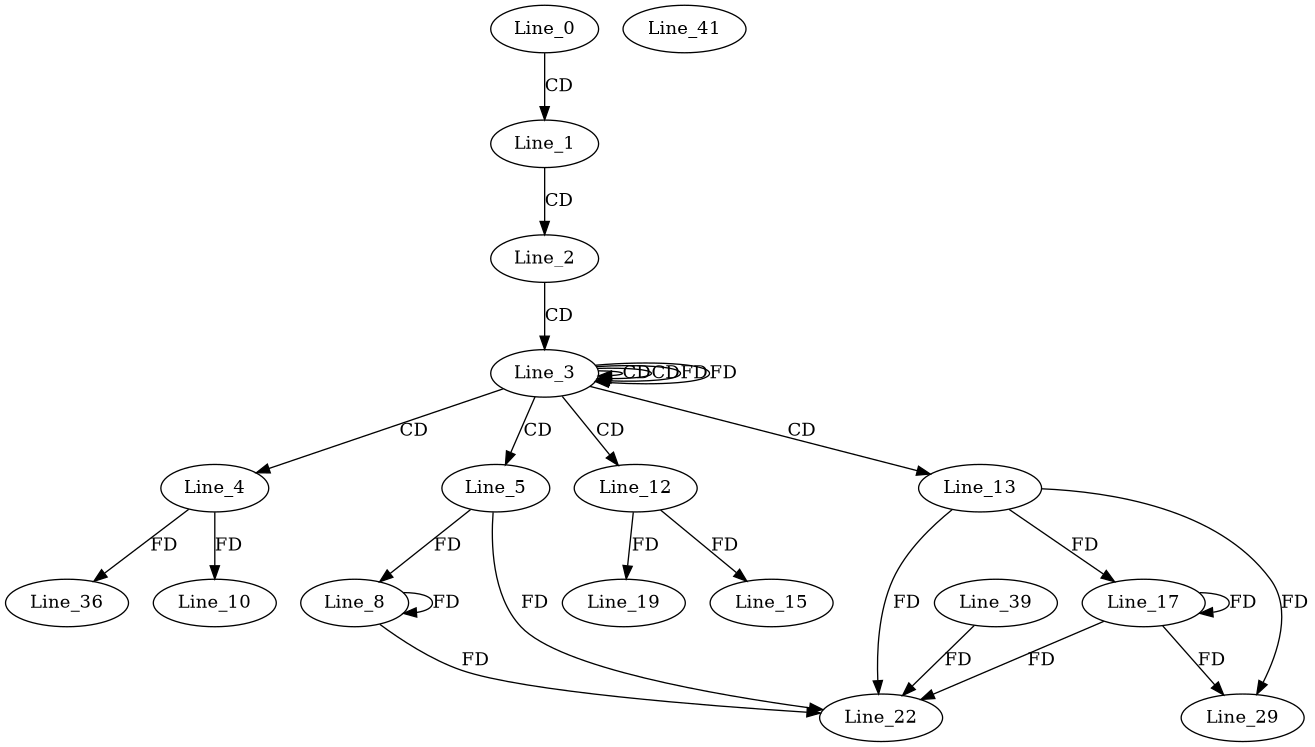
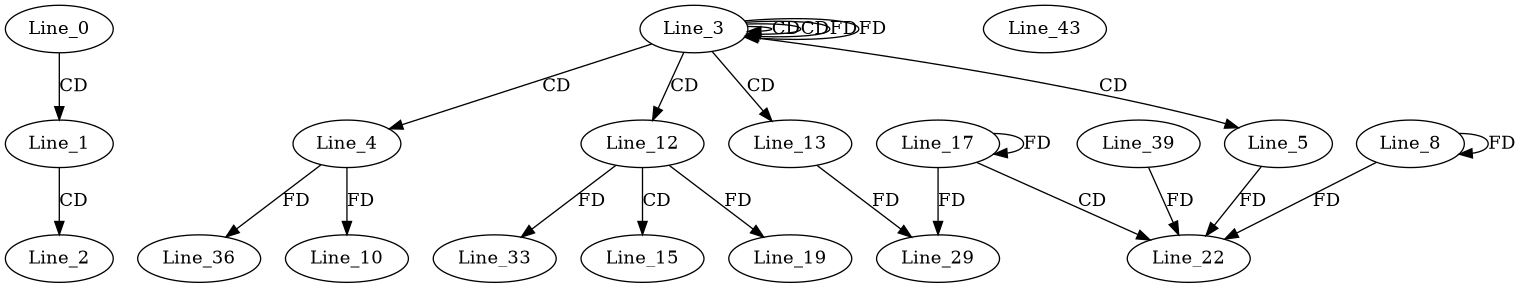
(685, 29) -> (1045, 29)
none -> (495, 259)
(545, 309) -> none
(430, 541) -> none
(1056, 542) -> none
(725, 546) -> (657, 201)
(891, 584) -> none
(1042, 660) -> (1092, 201)
